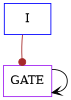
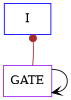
(22, 47) -> (33, 54)
